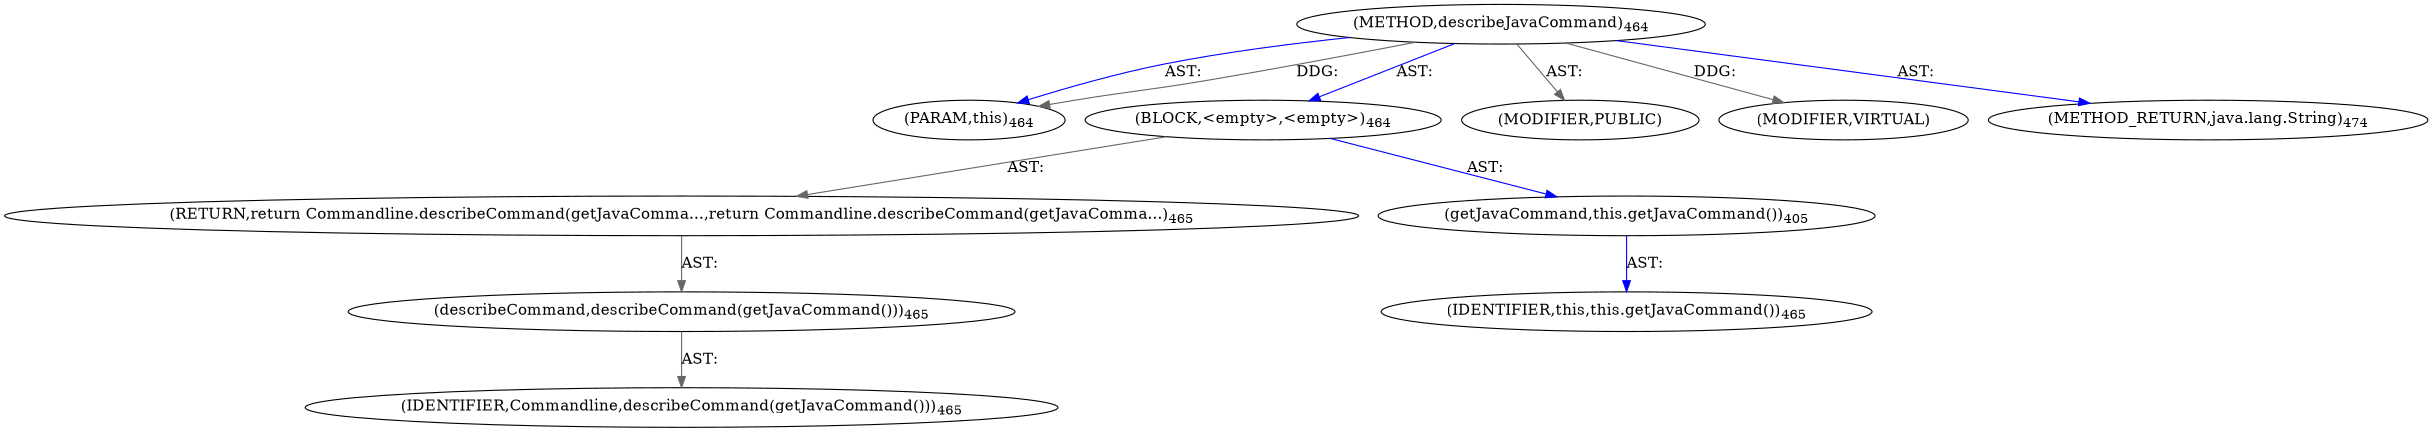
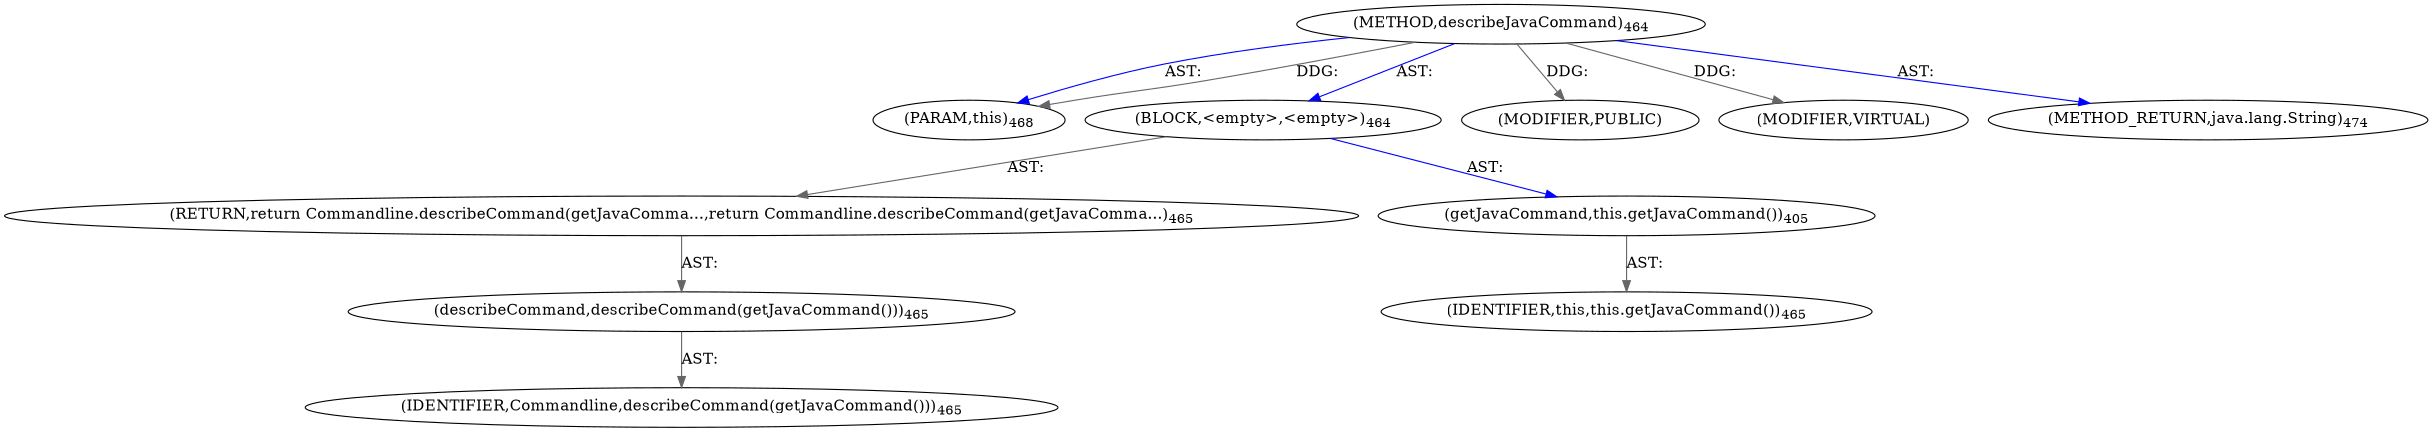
(1567, 72) -> (1570, 72)
(1021, 118) -> (1021, 118)
(1627, 258) -> (1627, 258)
